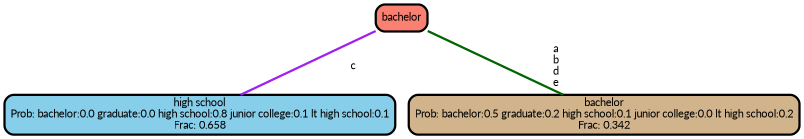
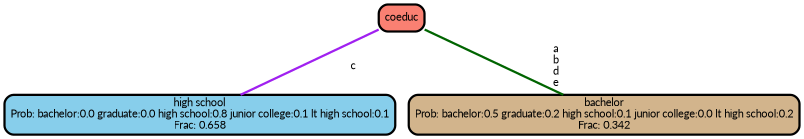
(402, 18) -> (402, 18)
